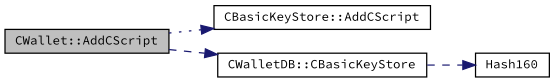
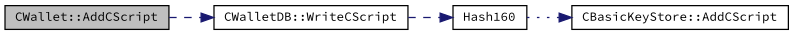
(185, 31) -> (543, 18)
(322, 65) -> (311, 18)
